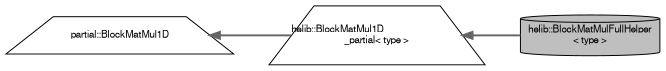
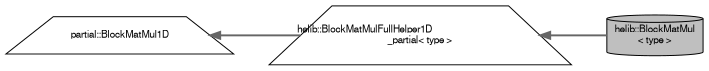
(377, 35) -> (420, 35)
(590, 35) -> (655, 35)
